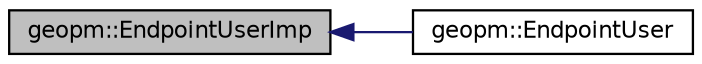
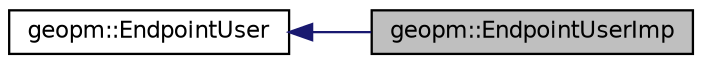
(383, 32) -> (342, 32)
